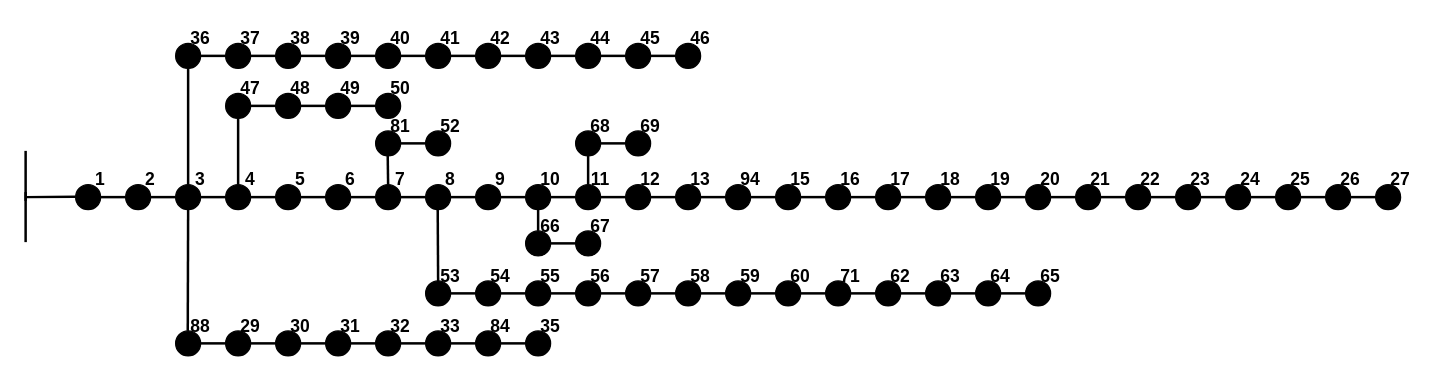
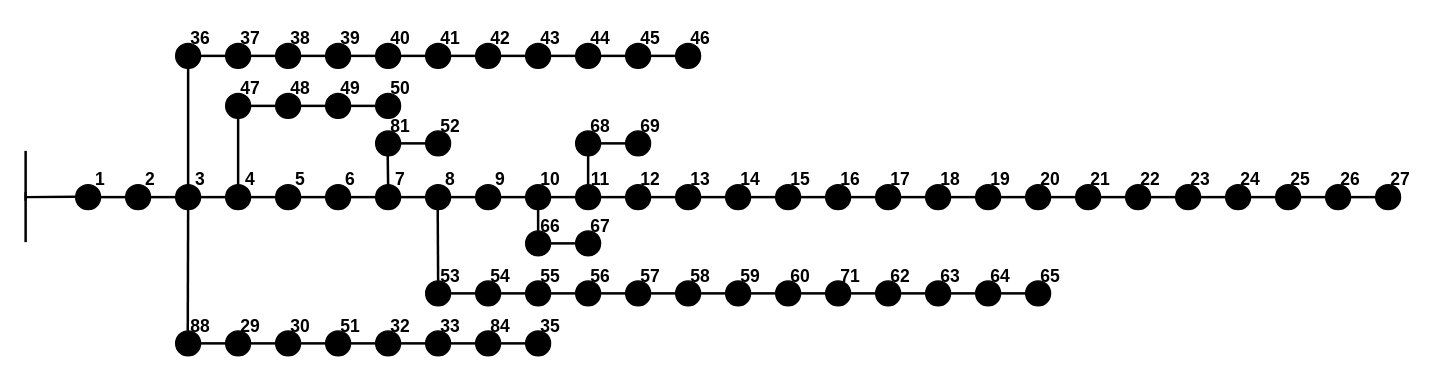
(751, 179) -> (751, 179)
(351, 326) -> (351, 326)
